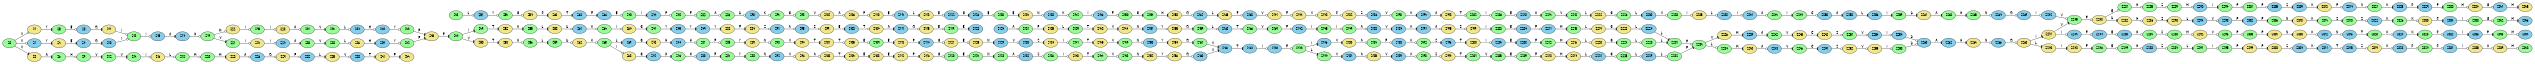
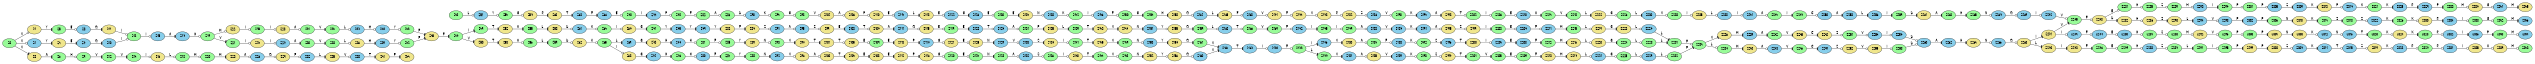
none -> (987, 29)
(2400, 35) -> (2400, 35)
